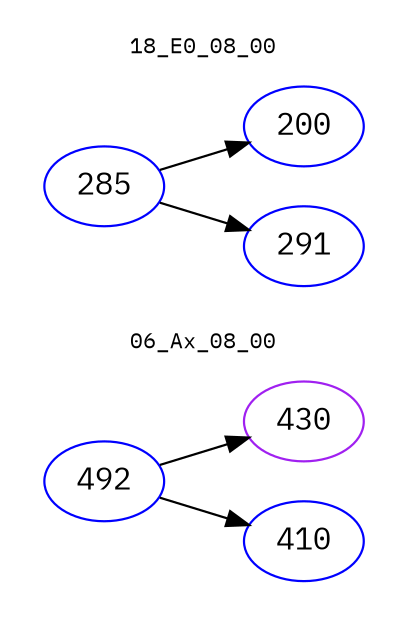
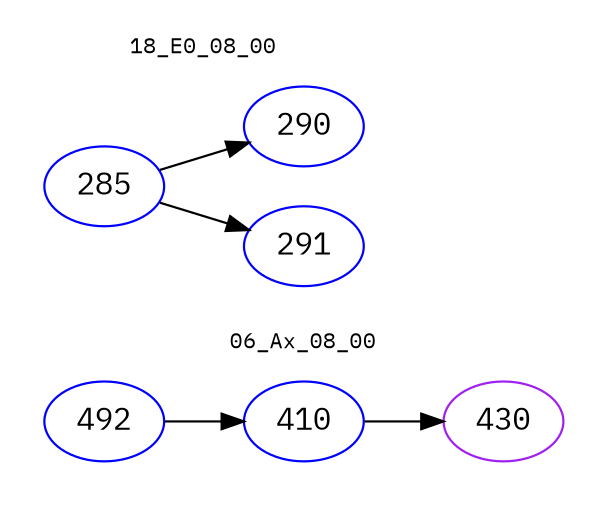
(304, 126) -> (304, 126)
(194, 455) -> (393, 421)
